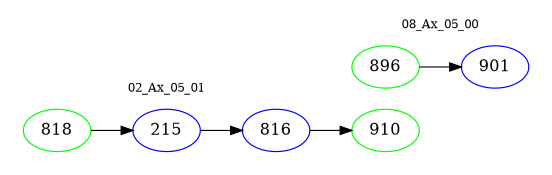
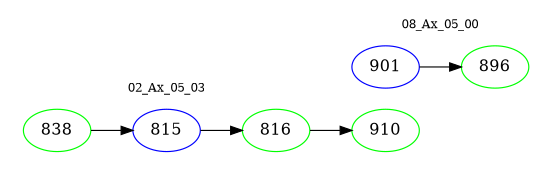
(435, 67) -> (435, 67)
(167, 89) -> (167, 89)
(57, 130) -> (57, 130)
(167, 130) -> (167, 130)
(276, 130) -> (276, 130)
